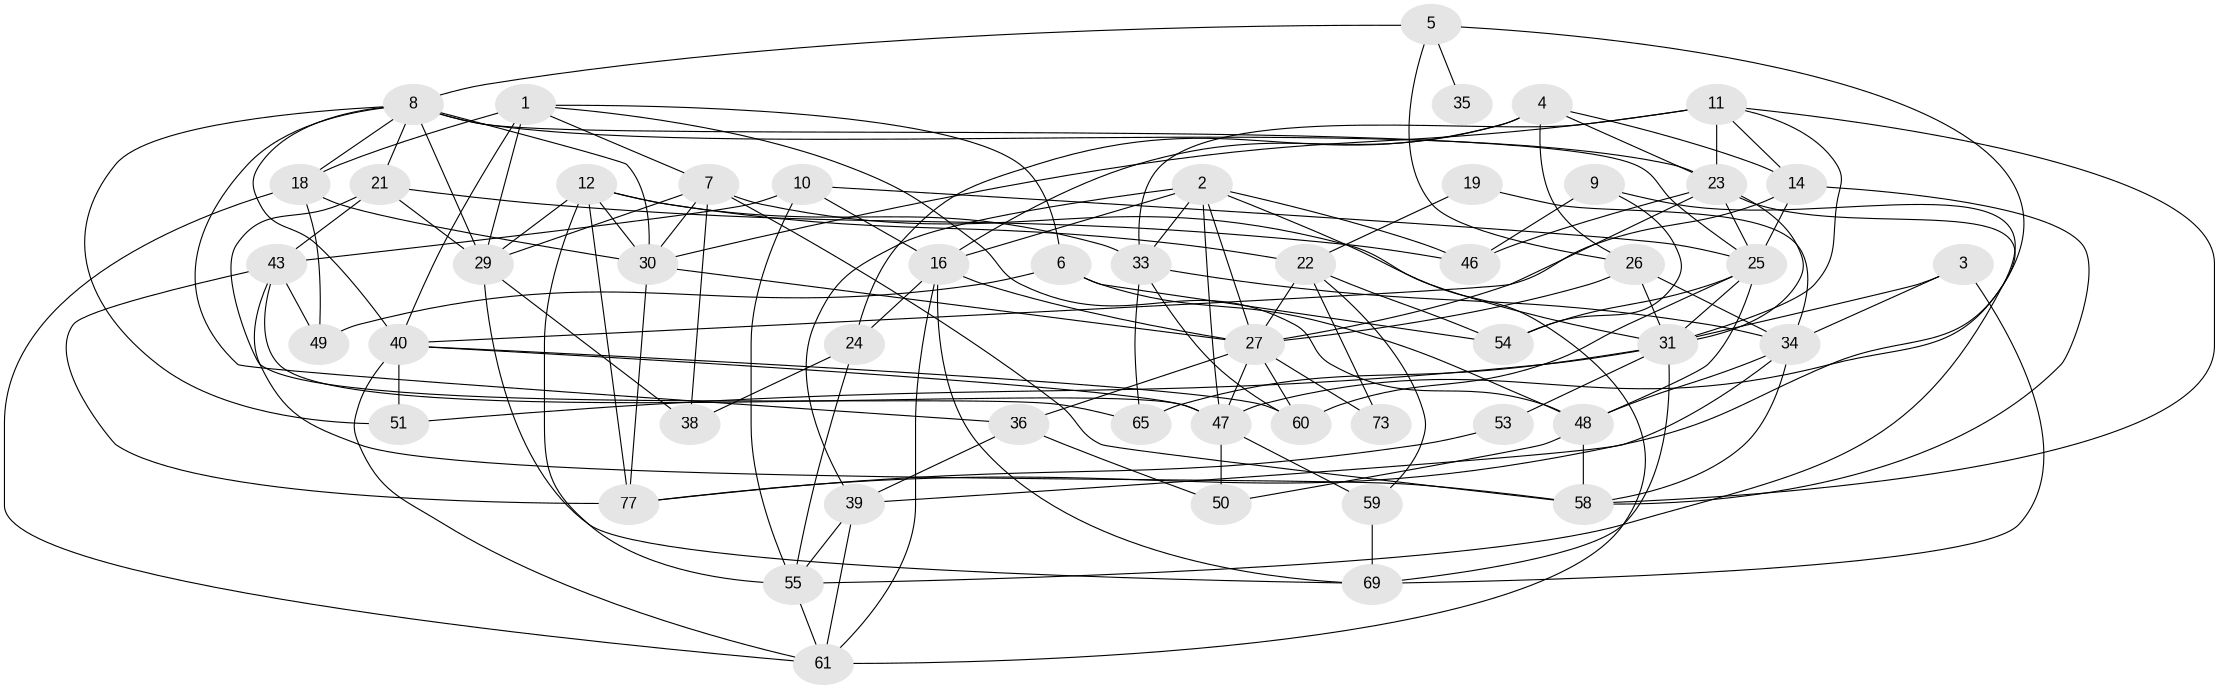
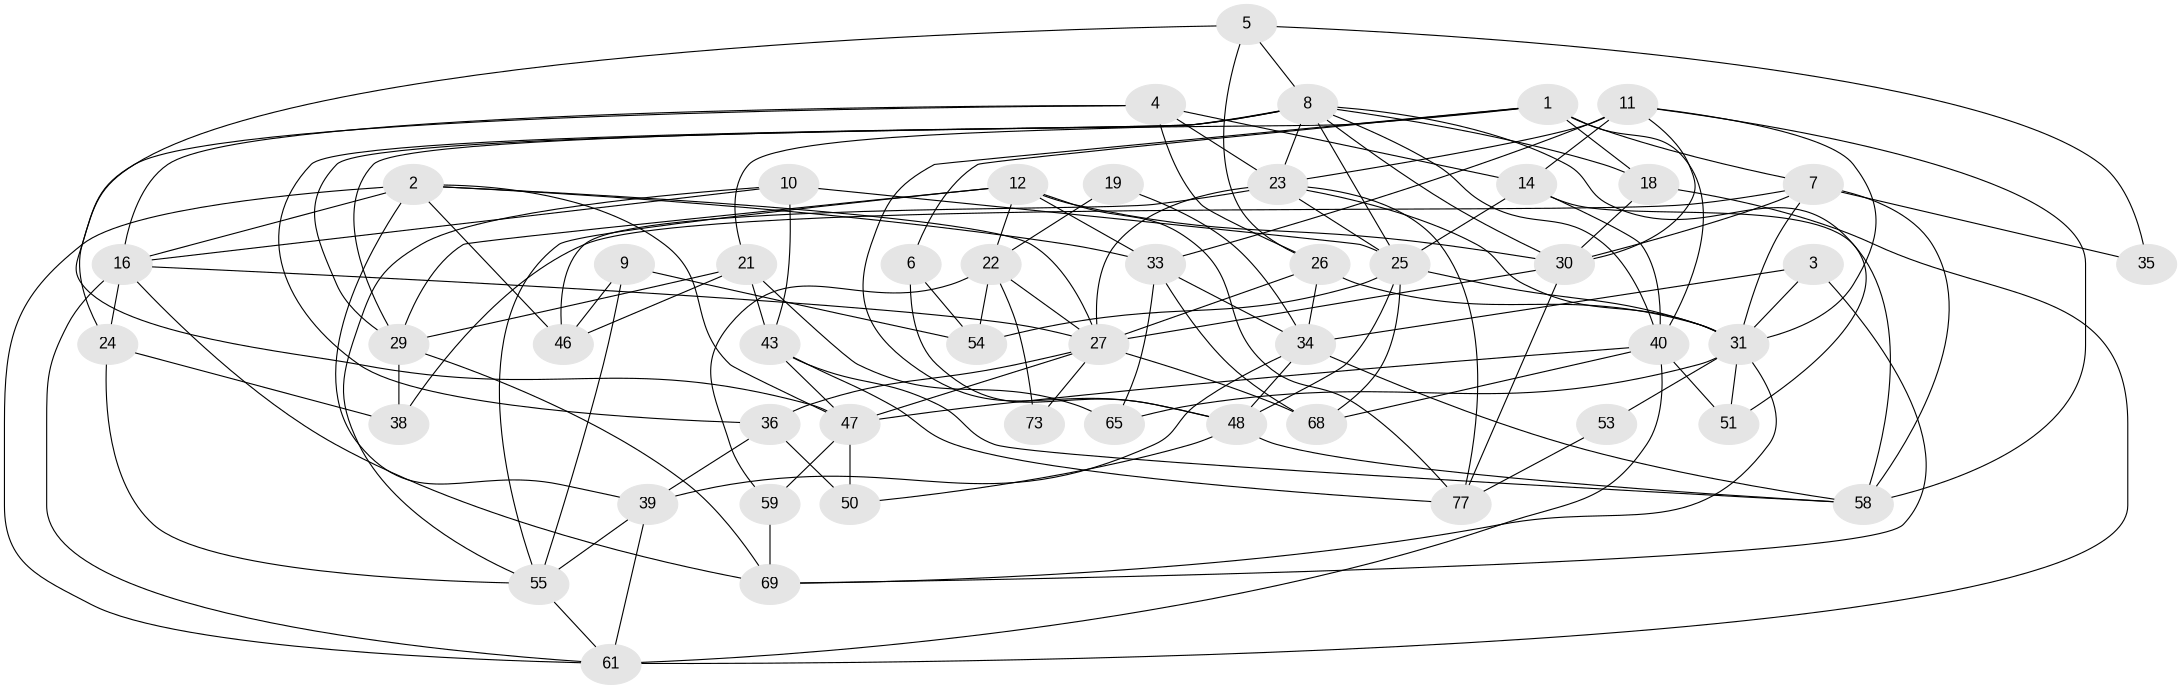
(557, 238) -> (1980, 224)
(319, 344) -> none
(1301, 424) -> (1317, 424)
